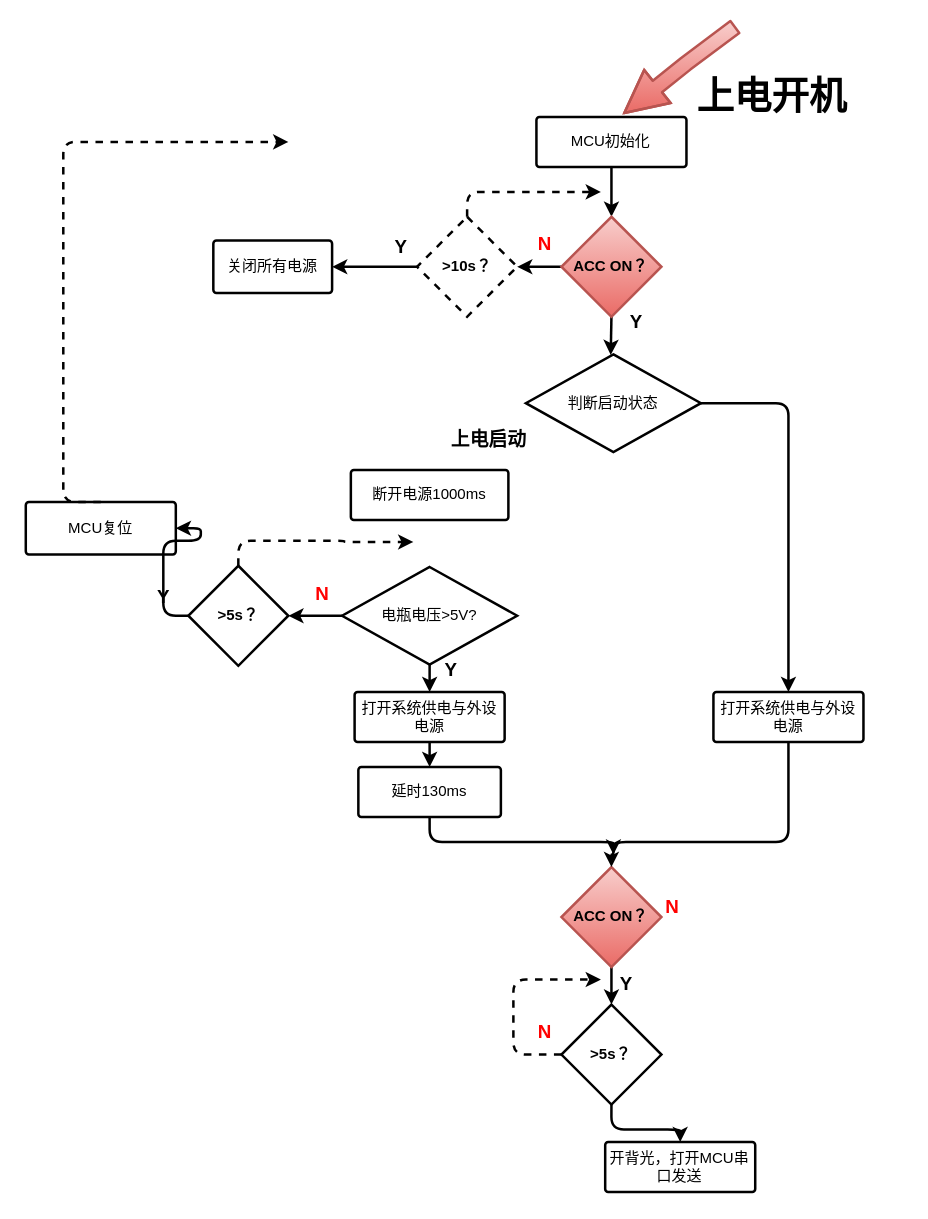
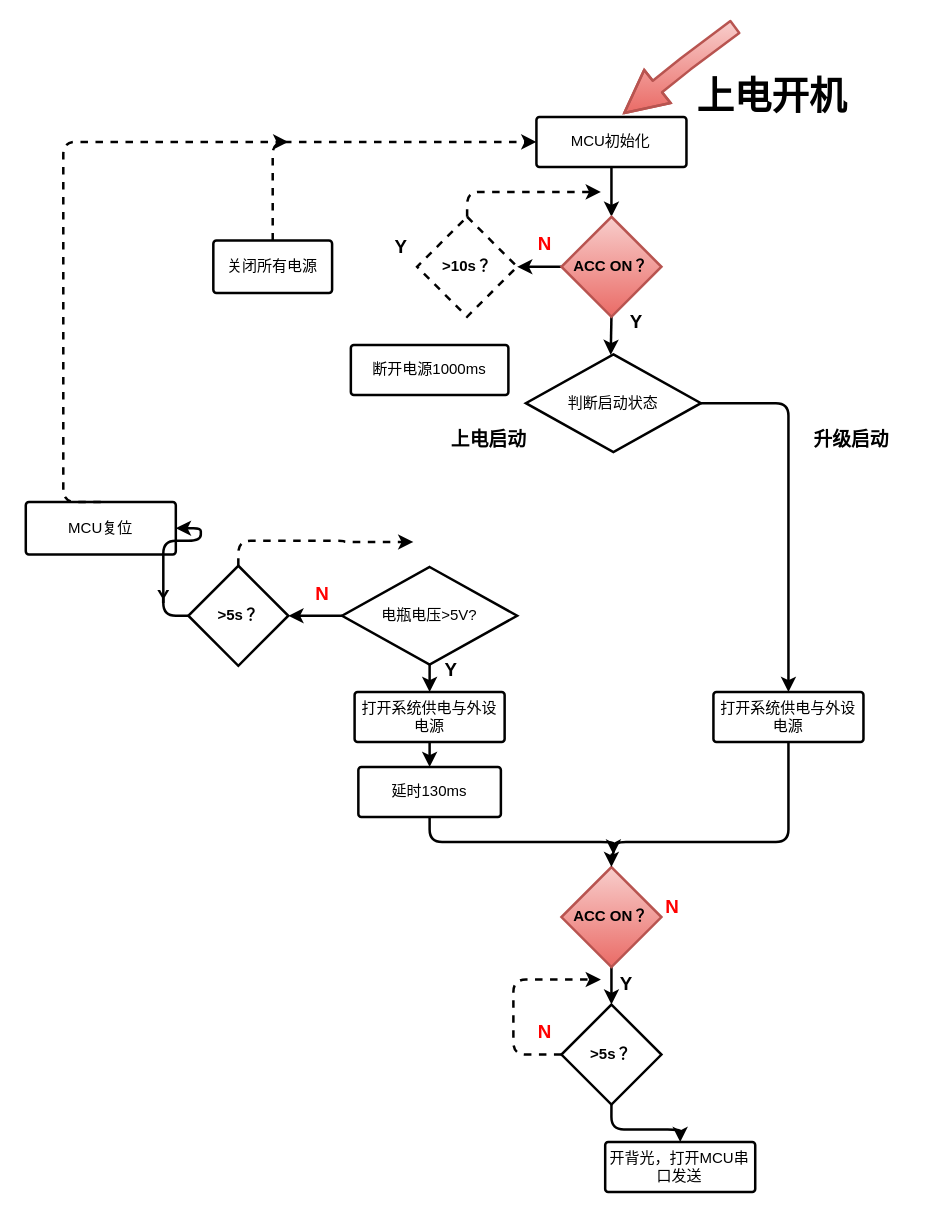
none -> (357, 142)
(380, 267) -> none
none -> (851, 439)
(429, 495) -> (429, 370)
